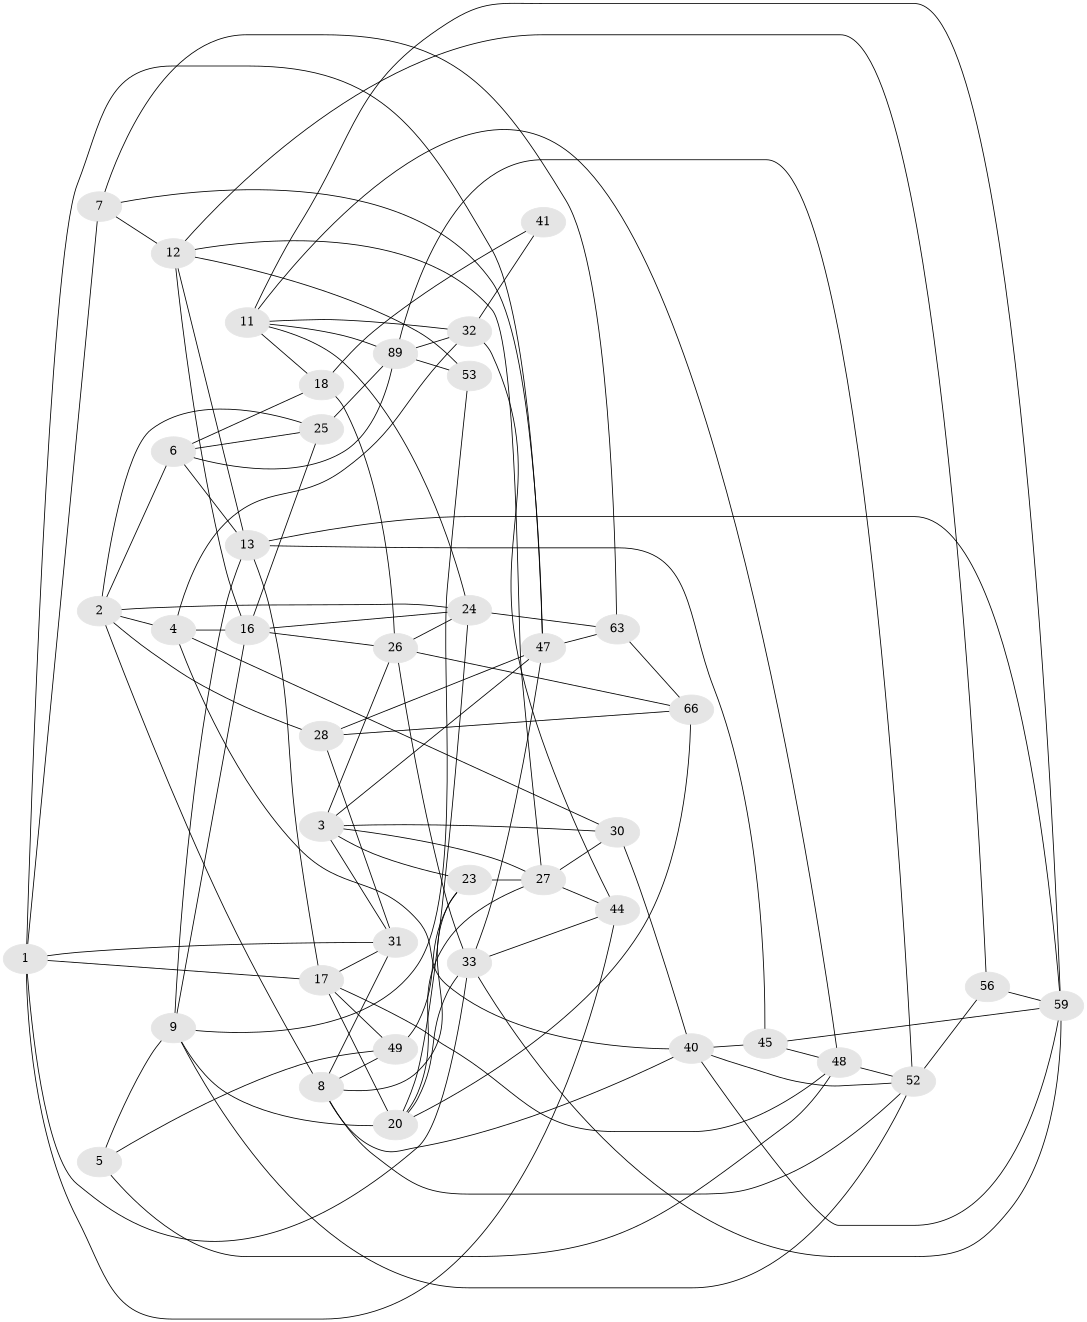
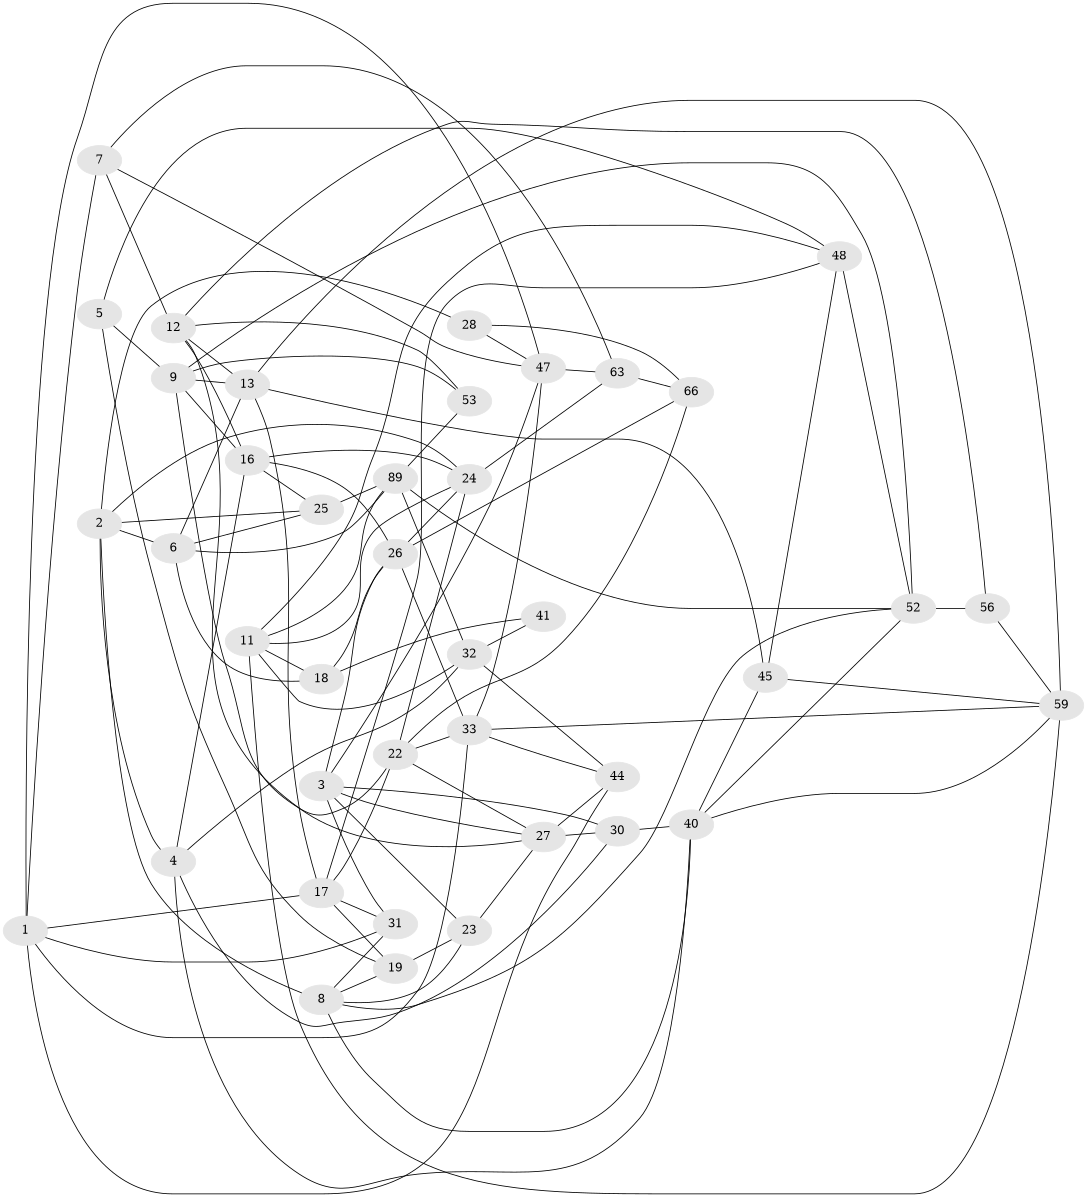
(358, 839) -> none
(395, 1049) -> (395, 969)
(395, 1125) -> (395, 755)
